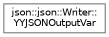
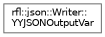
(55, 18) -> (53, 18)
